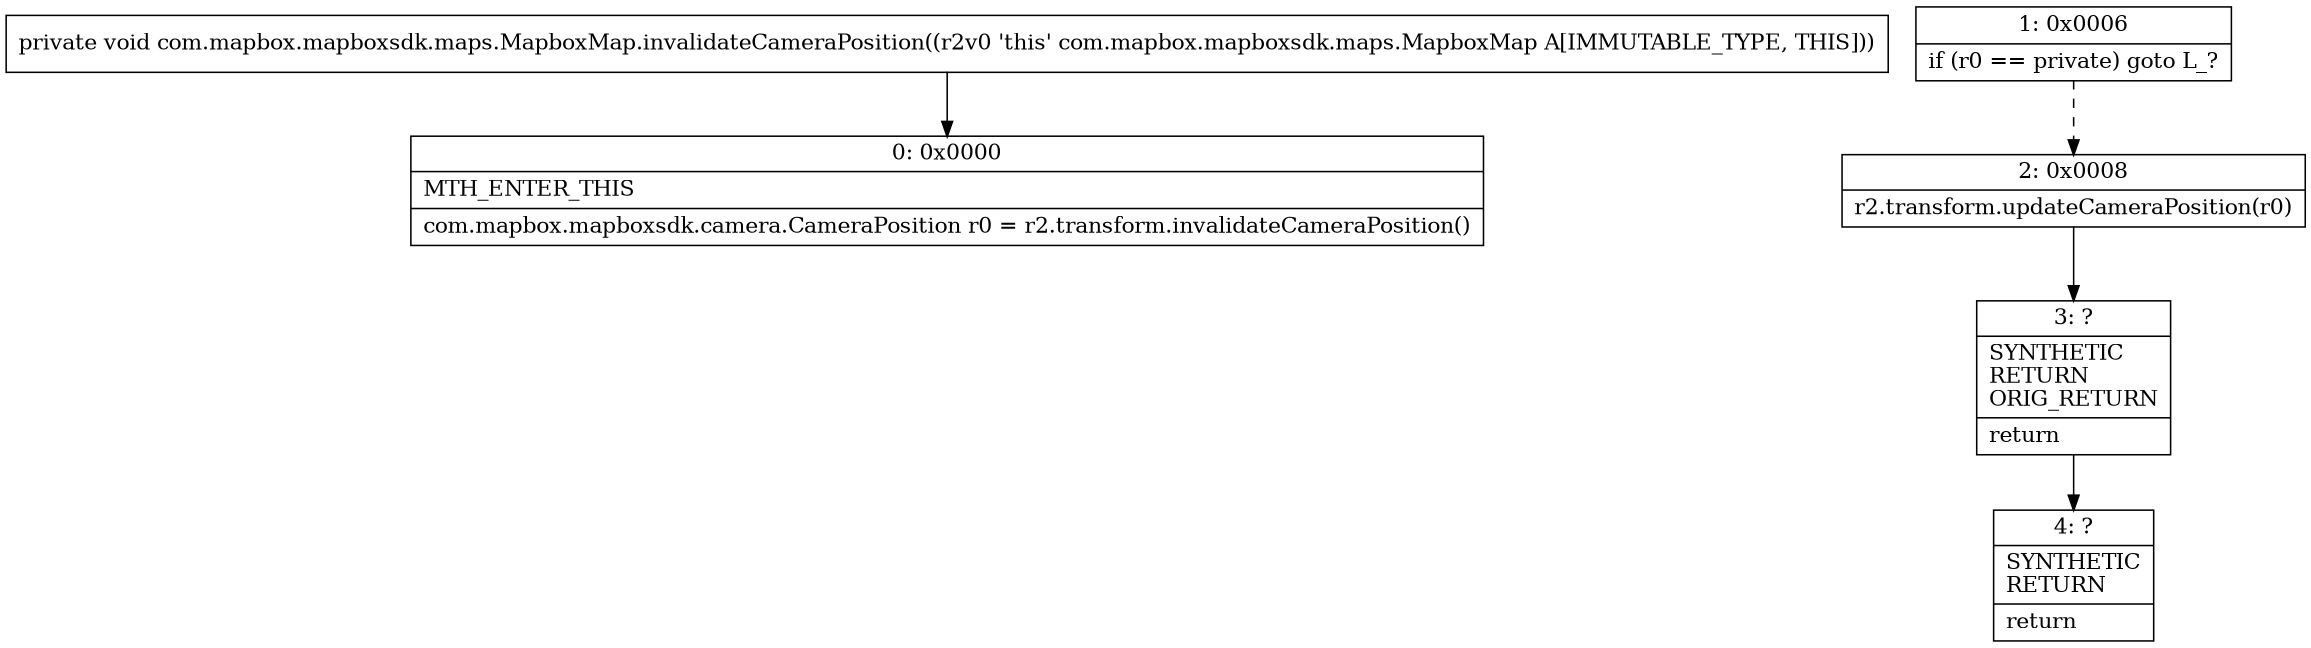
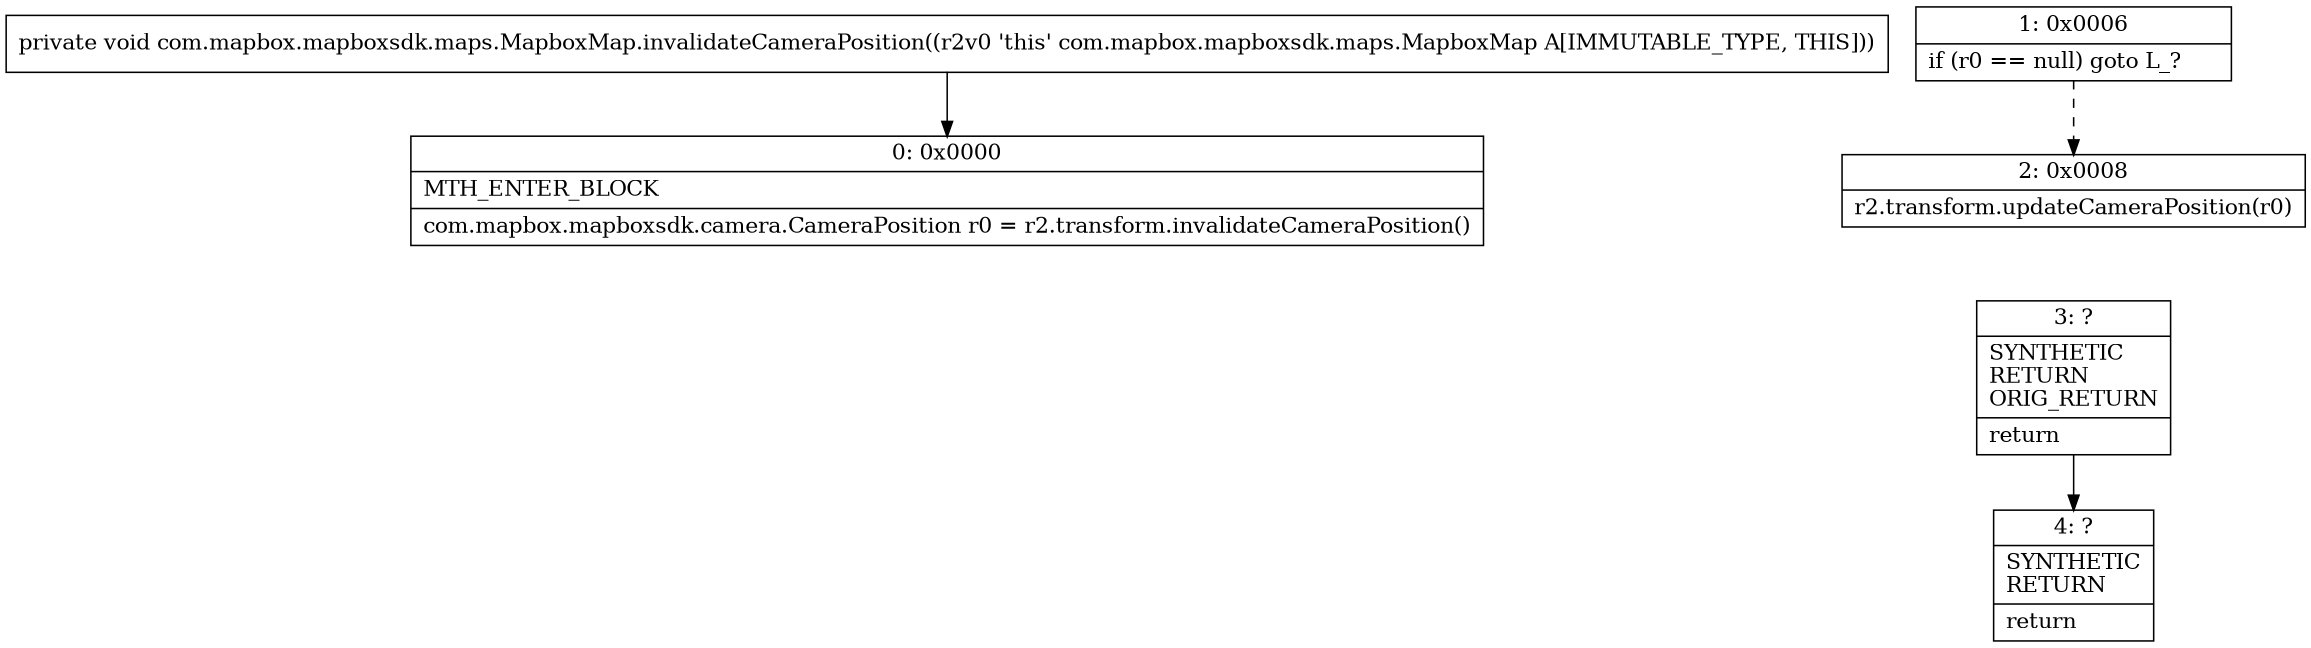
(2074, 62) -> (2055, 62)
(529, 189) -> (542, 189)
(2074, 256) -> none
